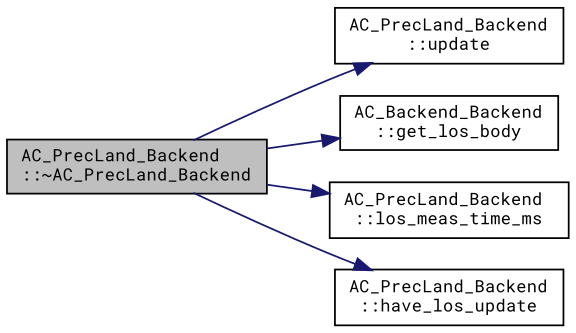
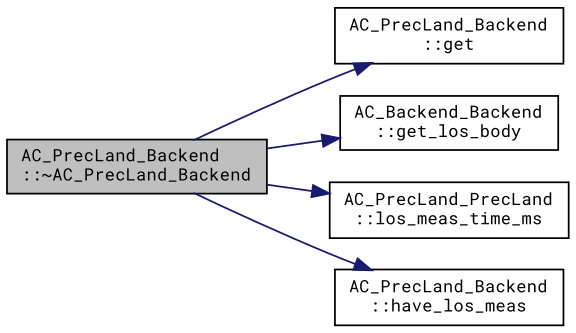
(449, 36) -> (449, 36)
(449, 210) -> (449, 210)
(449, 297) -> (449, 297)
